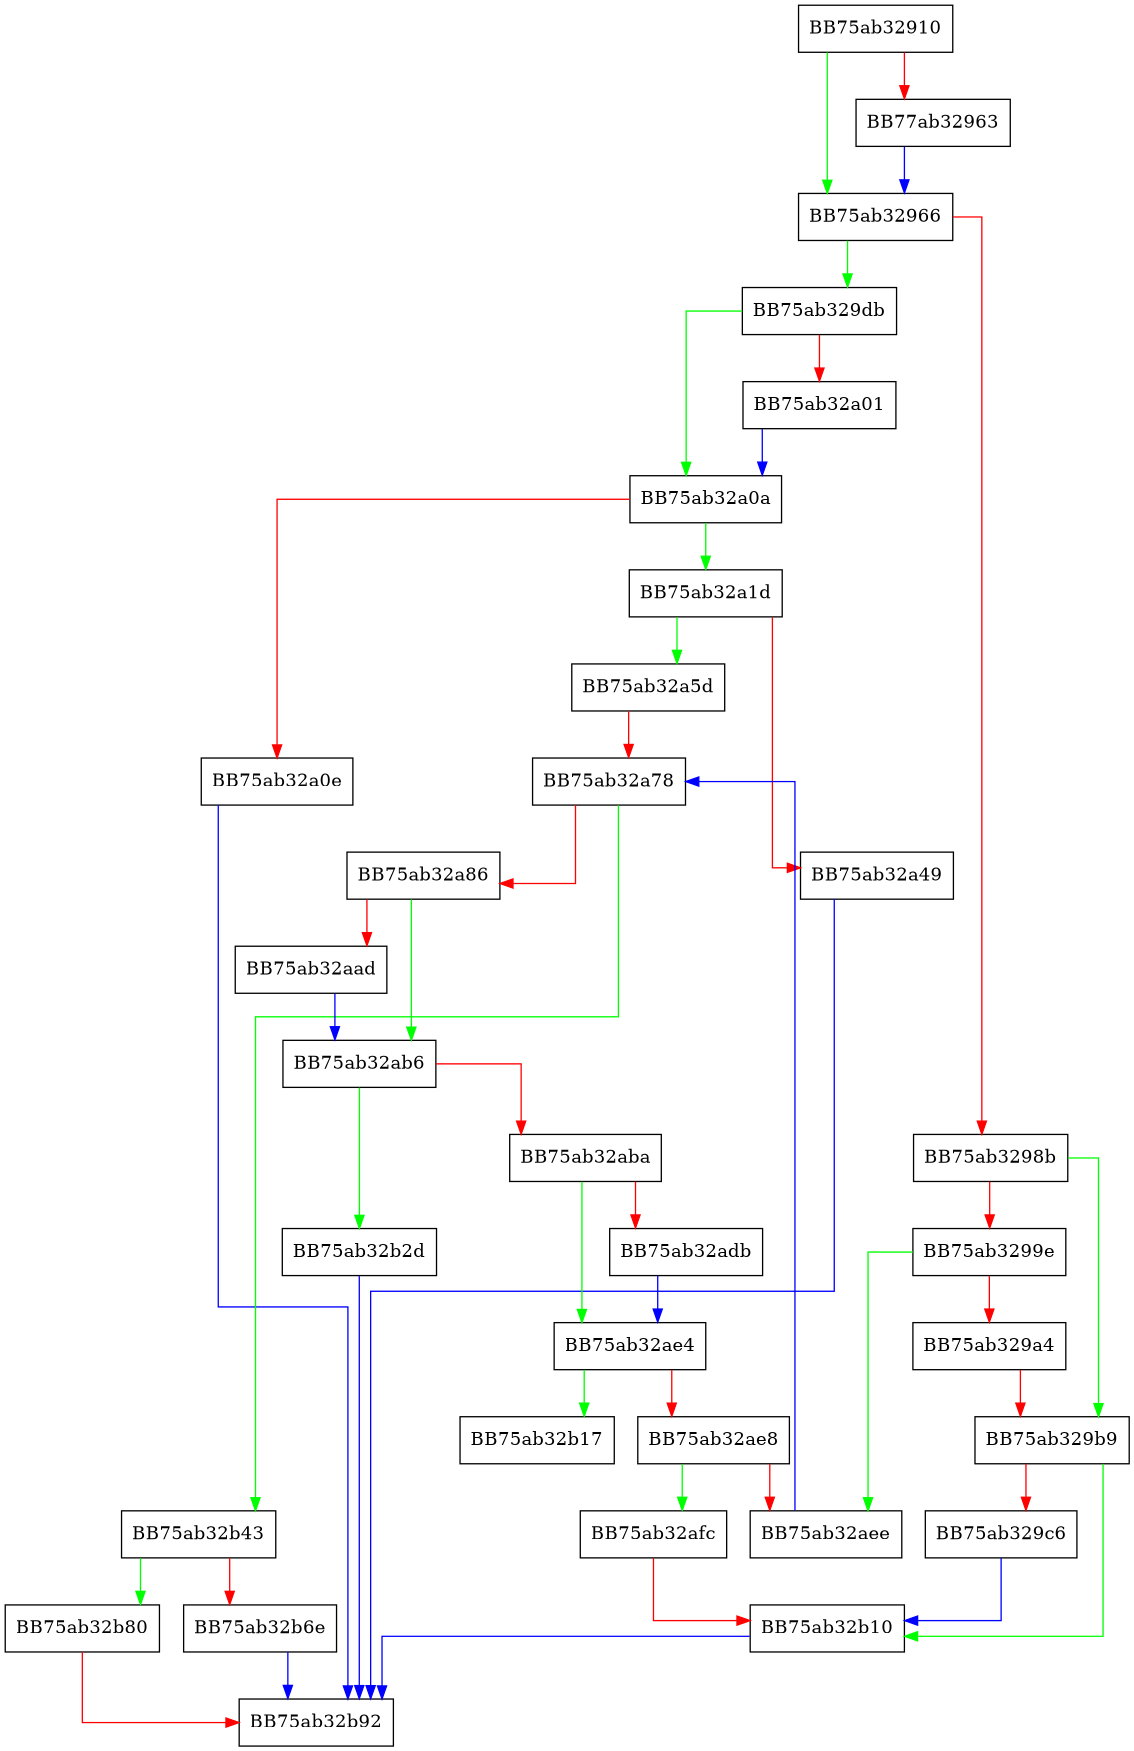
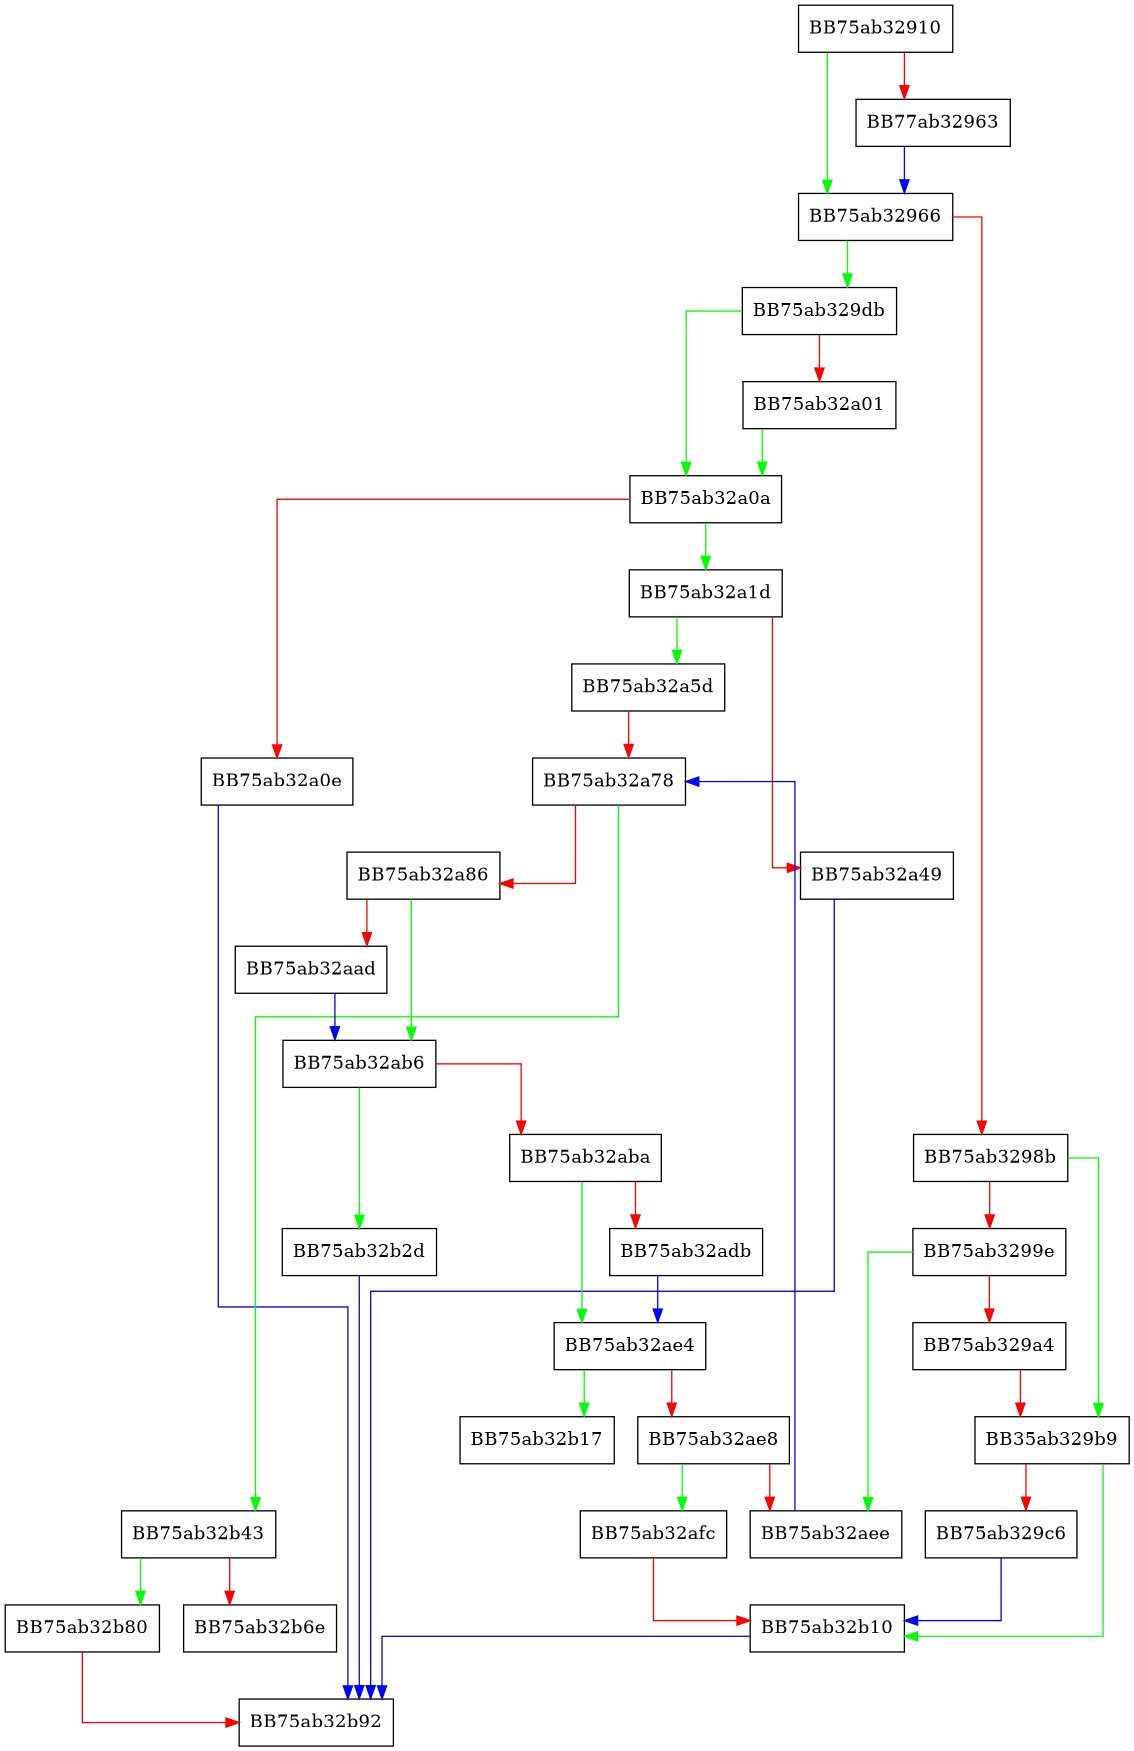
(762, 446) -> (762, 446)
(1052, 1440) -> (1052, 1440)
(288, 1669) -> none
